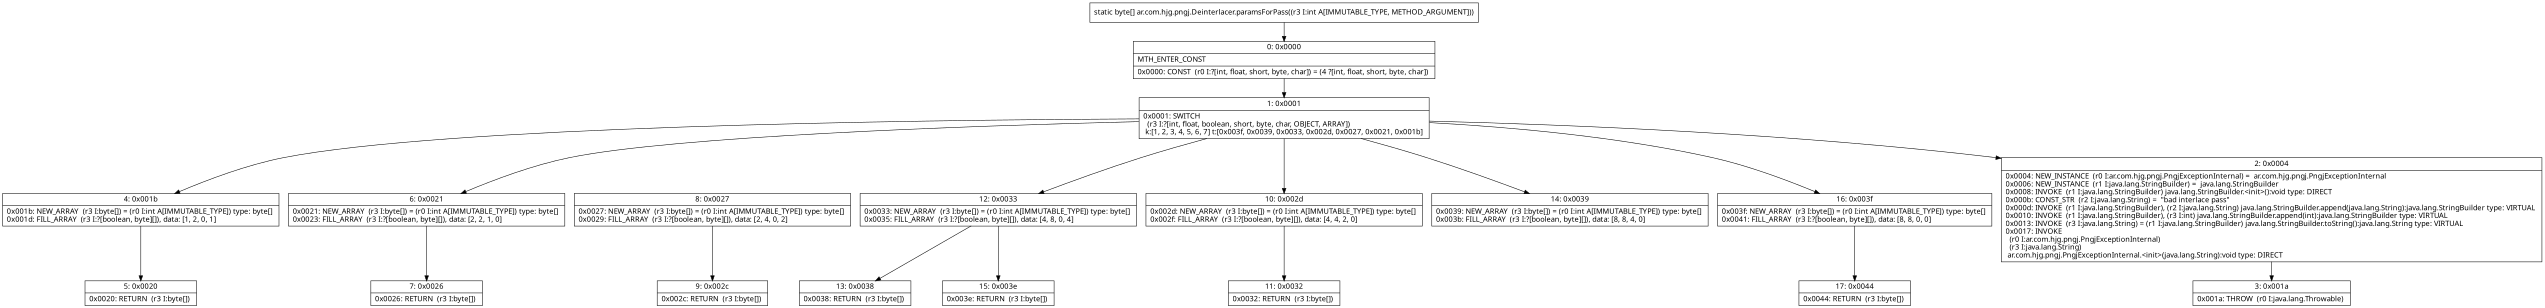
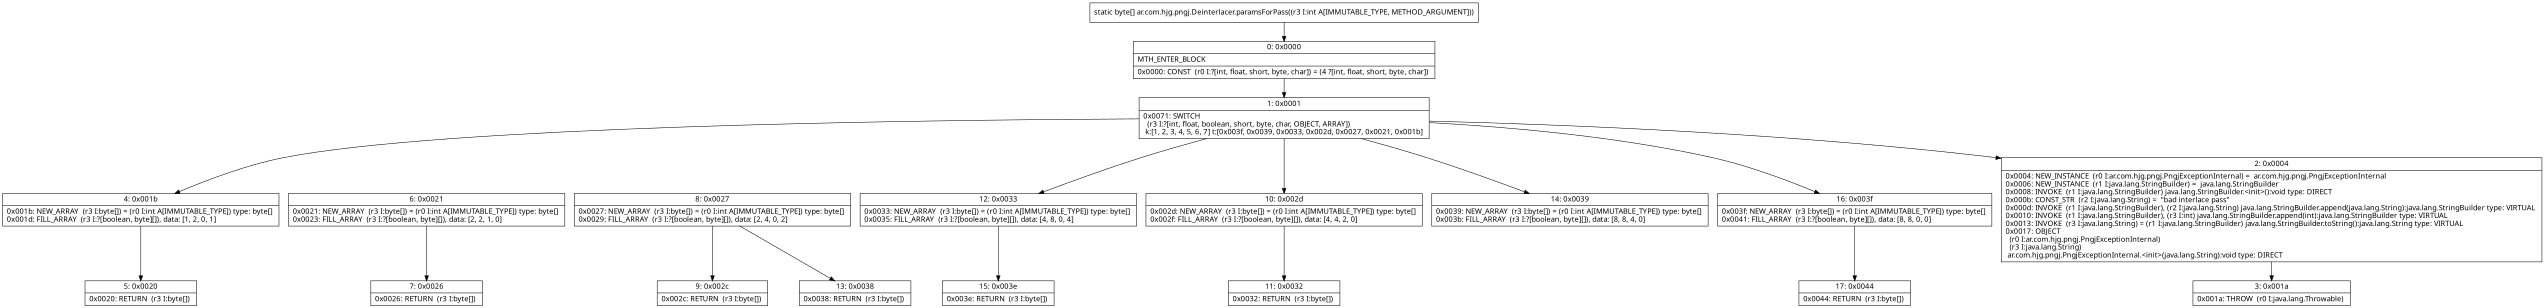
(1172, 59) -> (1172, 59)
(1174, 116) -> (1174, 116)
(799, 135) -> none
(2036, 232) -> (2035, 232)
(926, 252) -> (785, 252)
